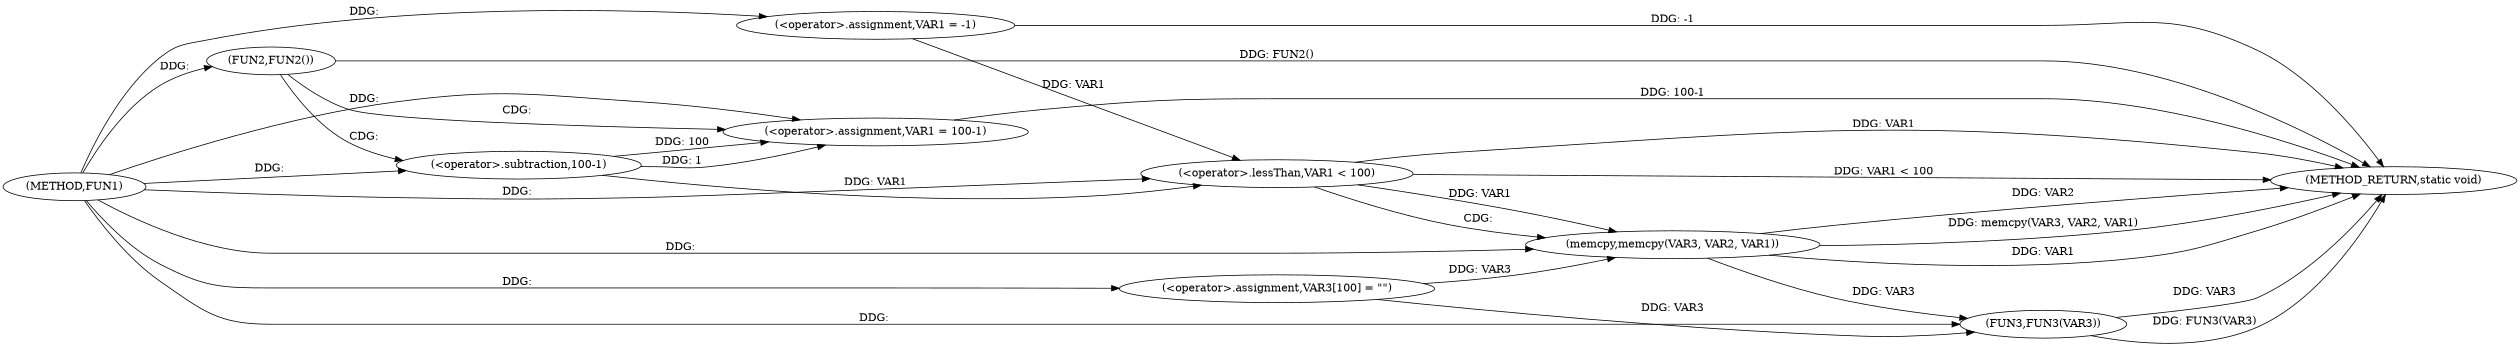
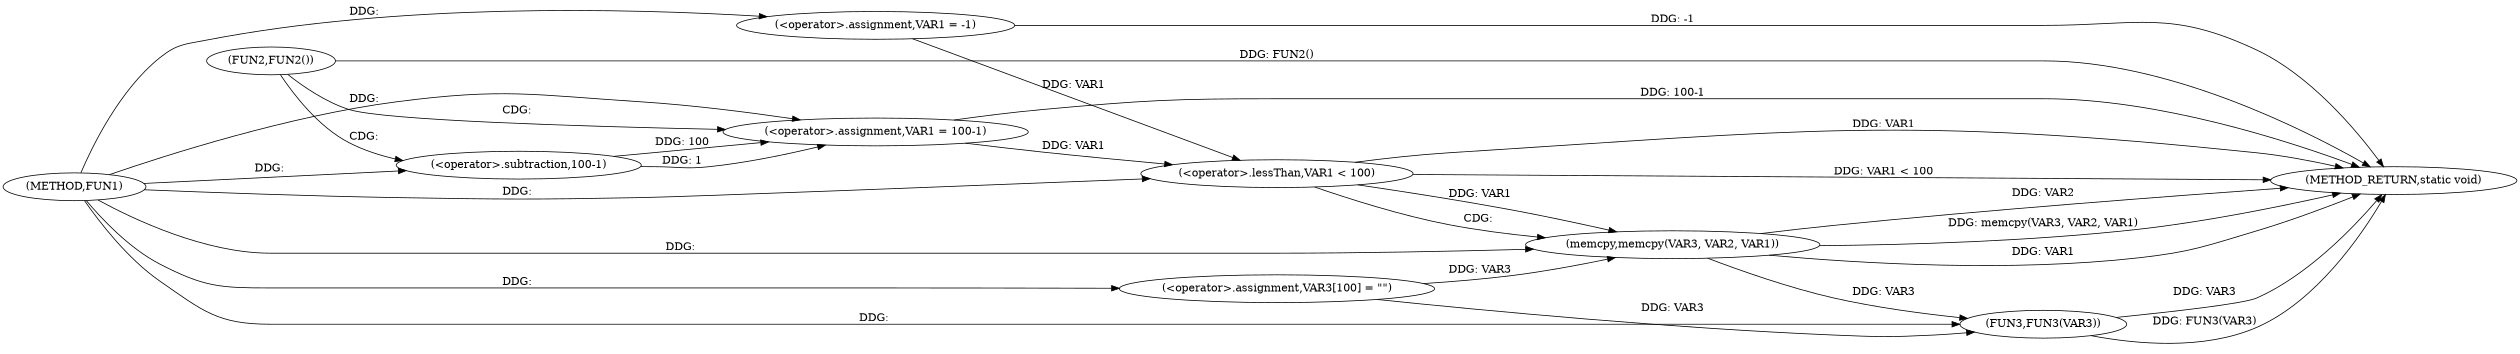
(133, 107) -> none
(898, 197) -> (1065, 154)
